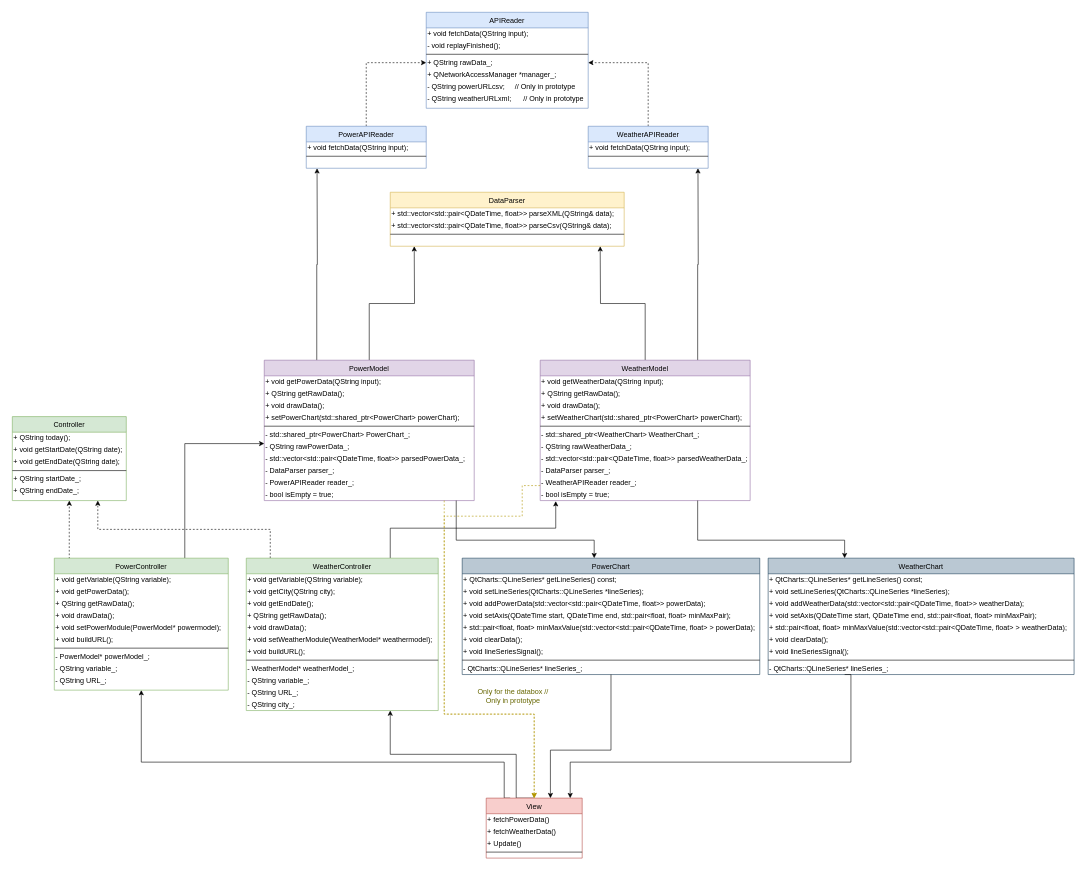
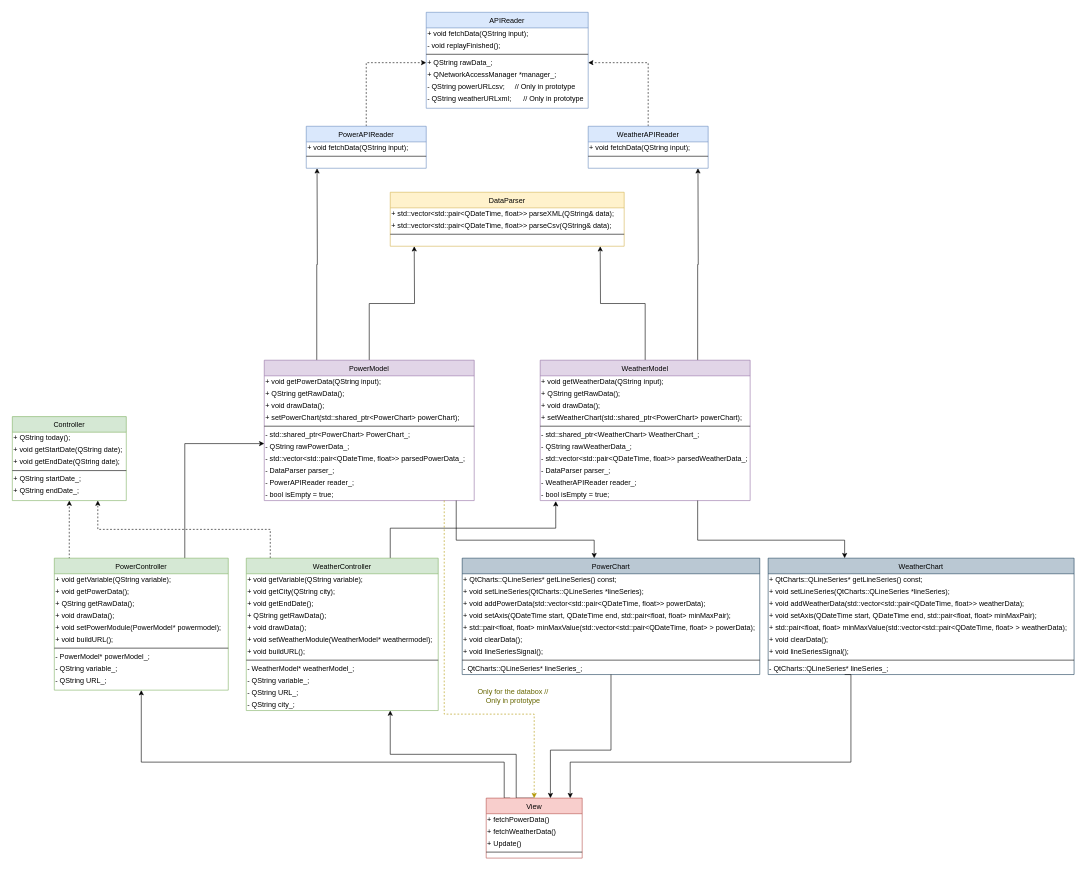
(507, 516) -> none
